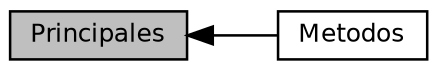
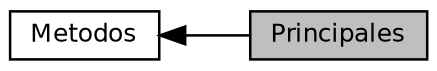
(245, 35) -> (217, 35)
